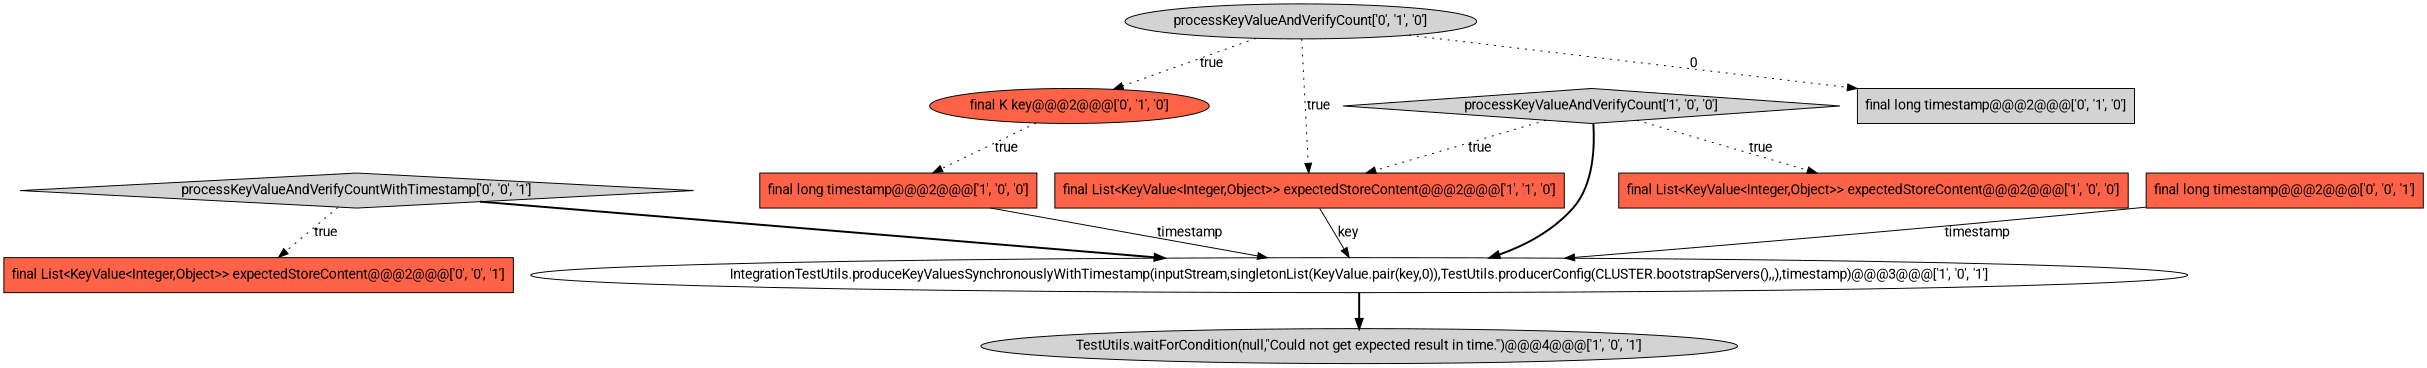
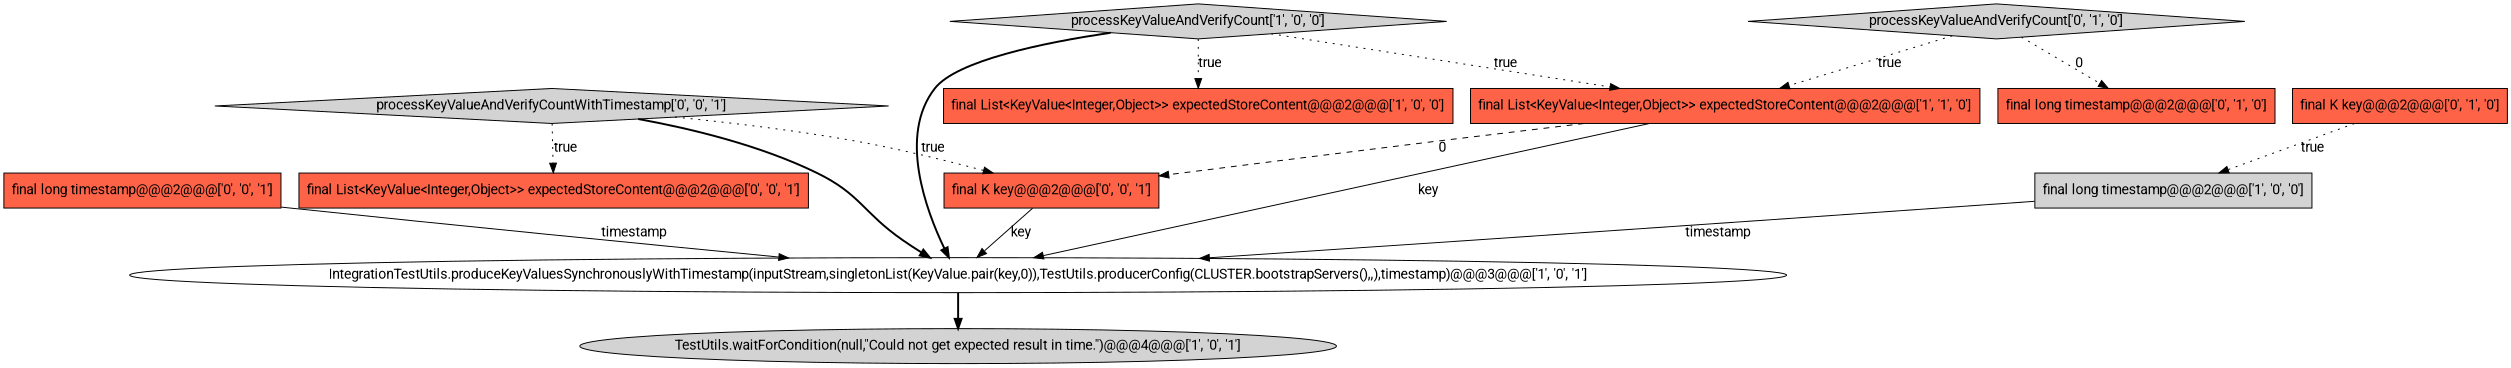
(1301, 21) -> (1996, 21)
(1189, 62) -> none
(1069, 106) -> (2400, 106)
(1996, 106) -> (2136, 106)
(898, 191) -> (2173, 191)
none -> (1051, 191)
